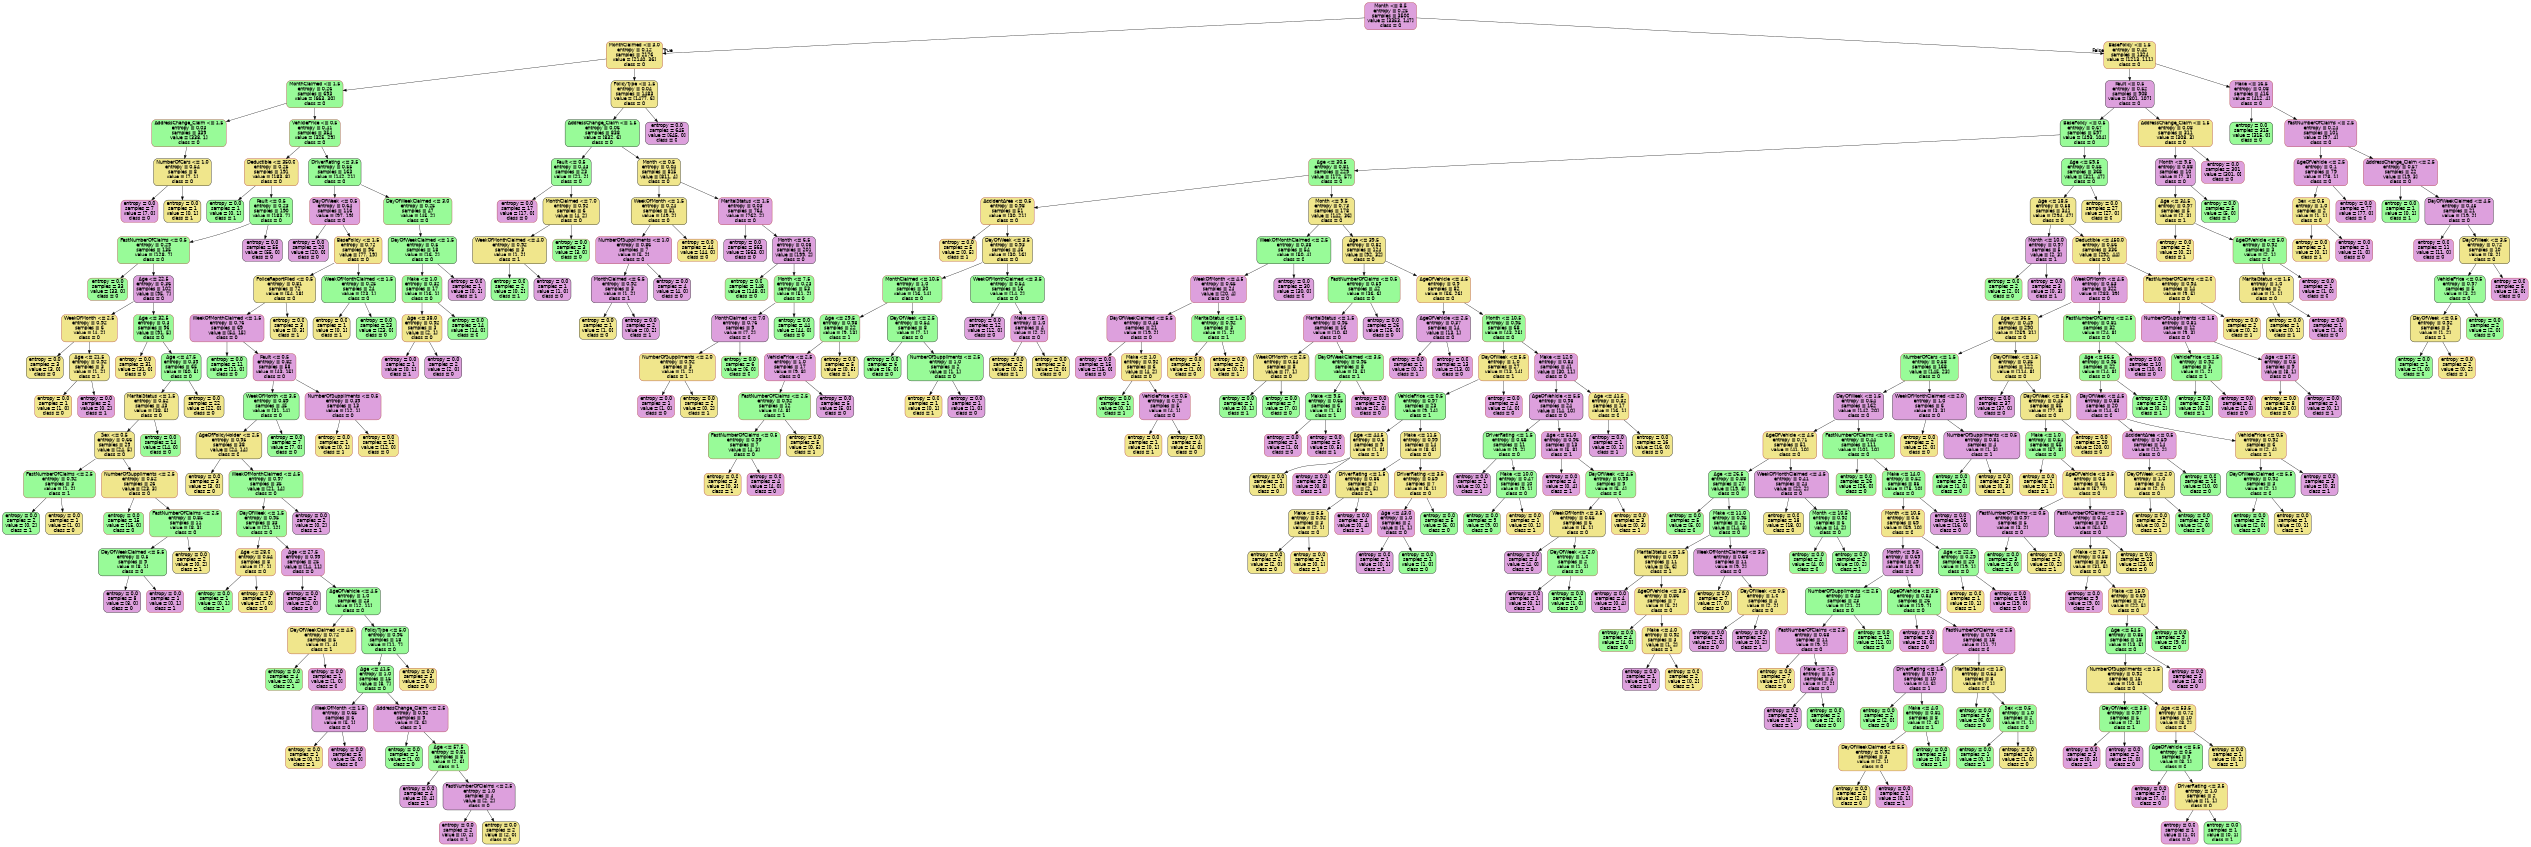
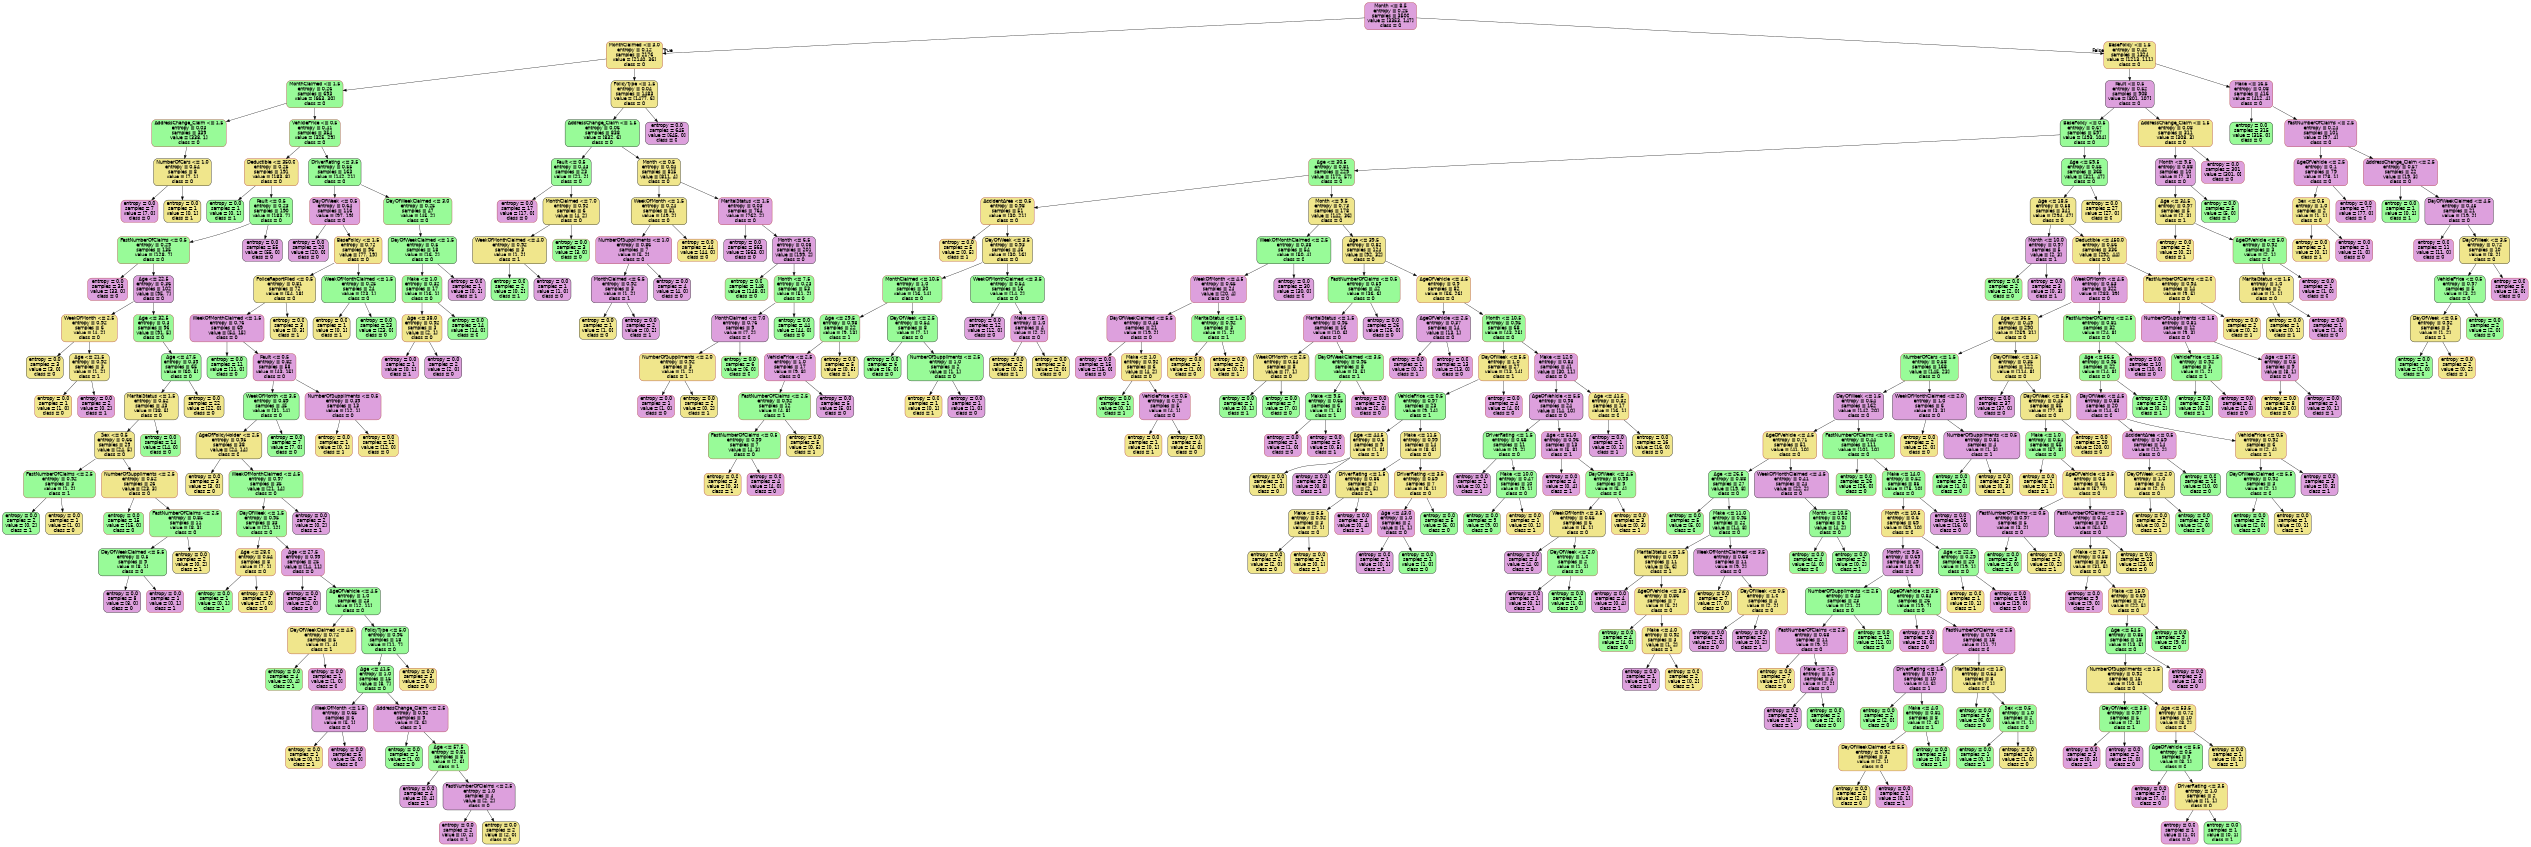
(108, 289) -> (108, 289)
(135, 367) -> none
(1311, 484) -> (1311, 484)
(1784, 523) -> none
